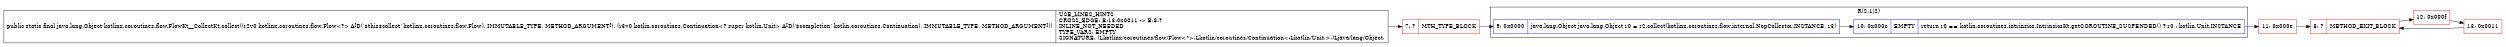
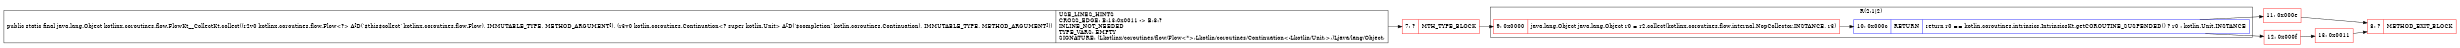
(2404, 21) -> (2230, 35)
(1904, 26) -> (1907, 26)
(1667, 27) -> (1667, 27)
